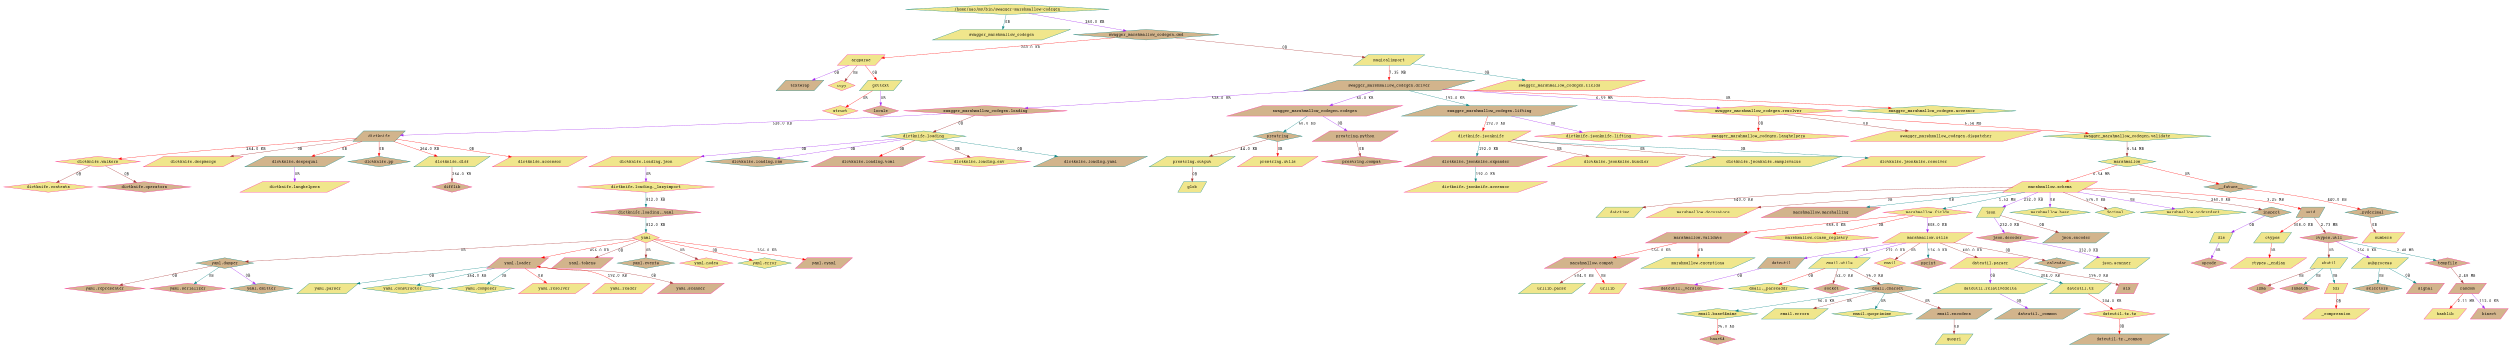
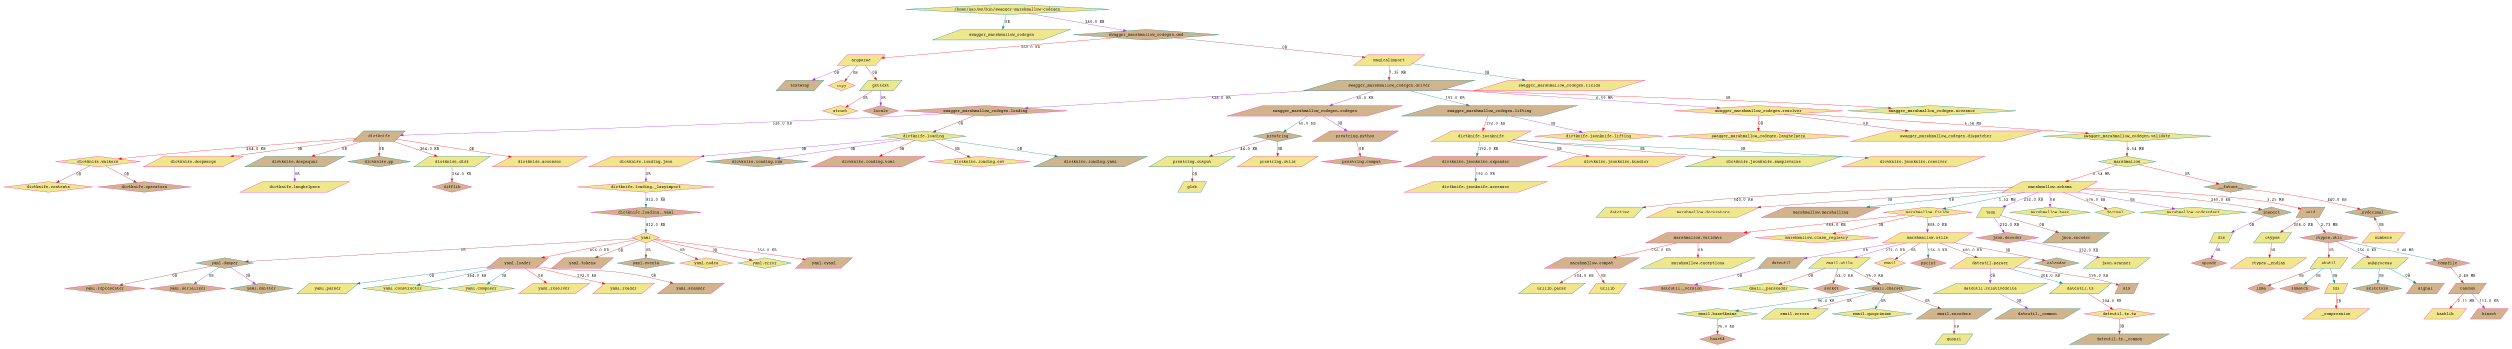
(1389, 60) -> (1389, 60)
(2371, 224) -> (2378, 226)
(593, 272) -> (569, 275)
(2339, 301) -> (2339, 301)
